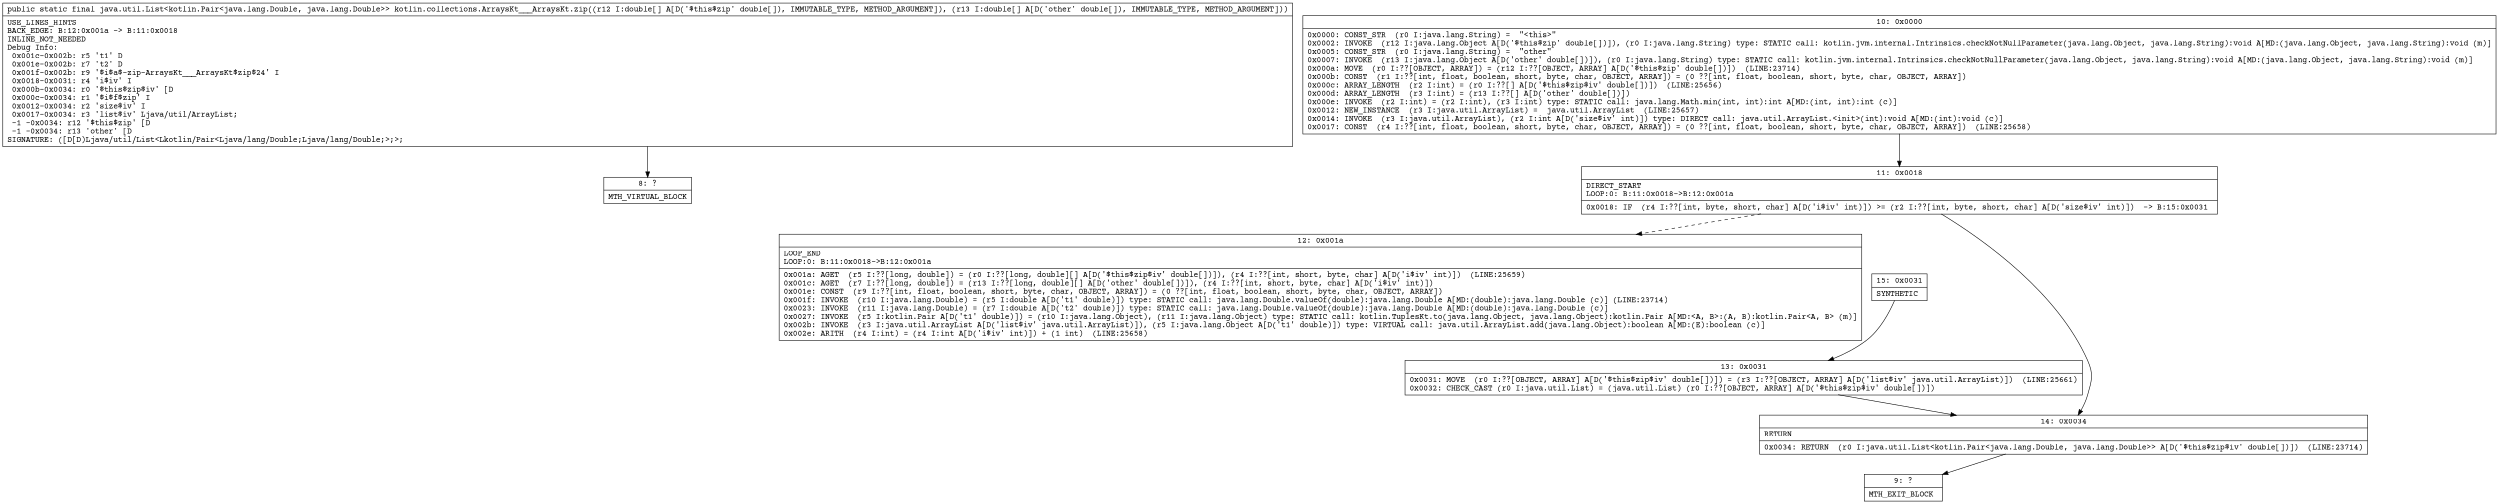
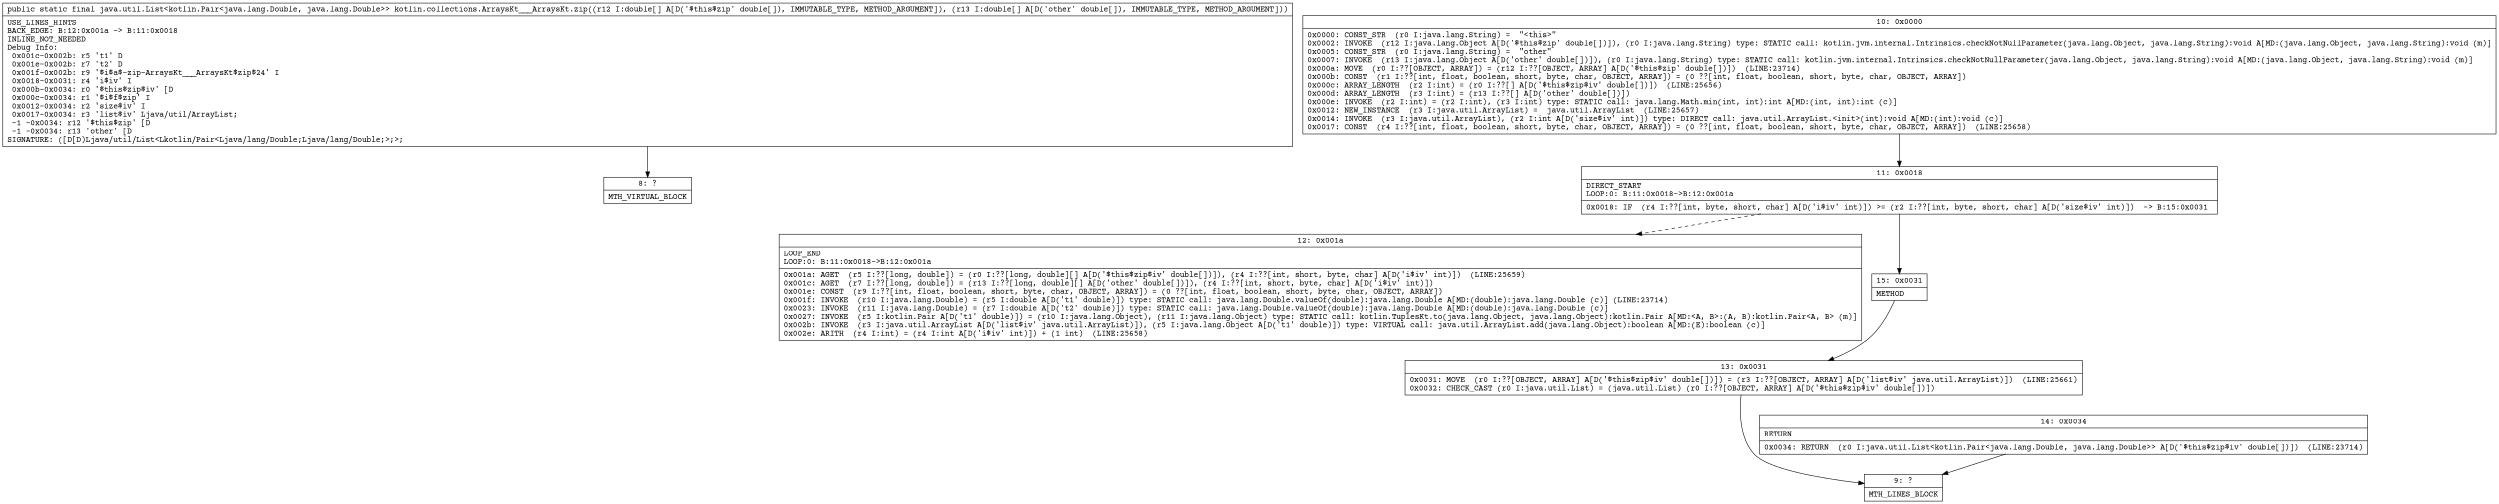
(1897, 294) -> (1890, 294)
(2043, 296) -> (1899, 241)
(1894, 405) -> (1775, 466)
(1901, 494) -> (1903, 494)
